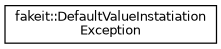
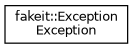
(111, 24) -> (66, 24)
